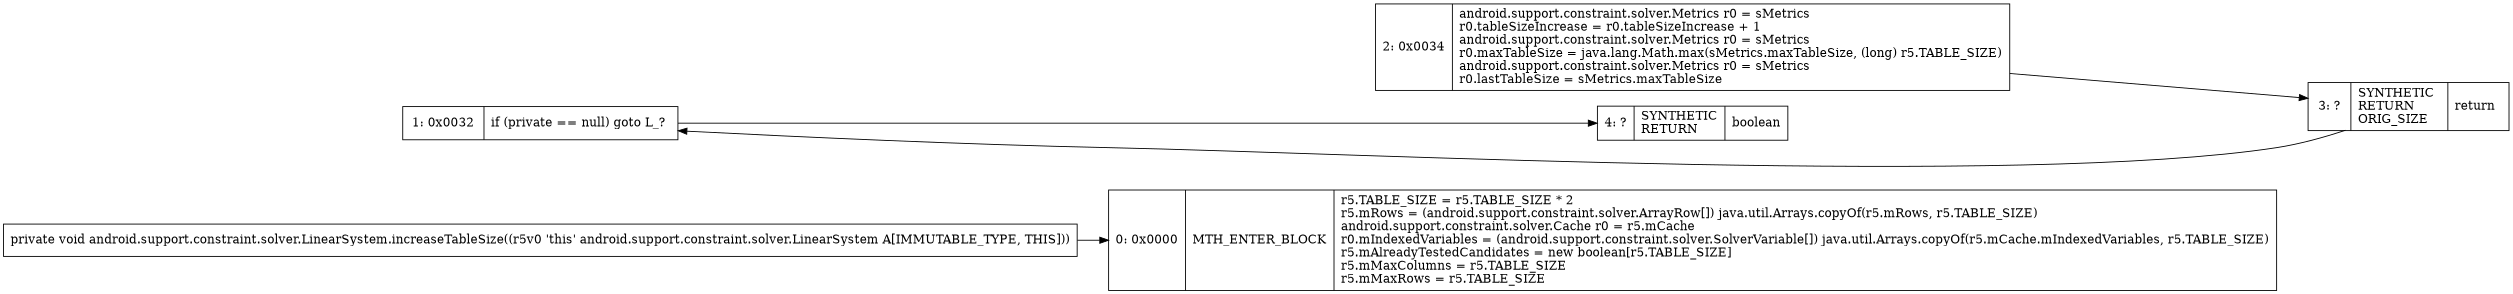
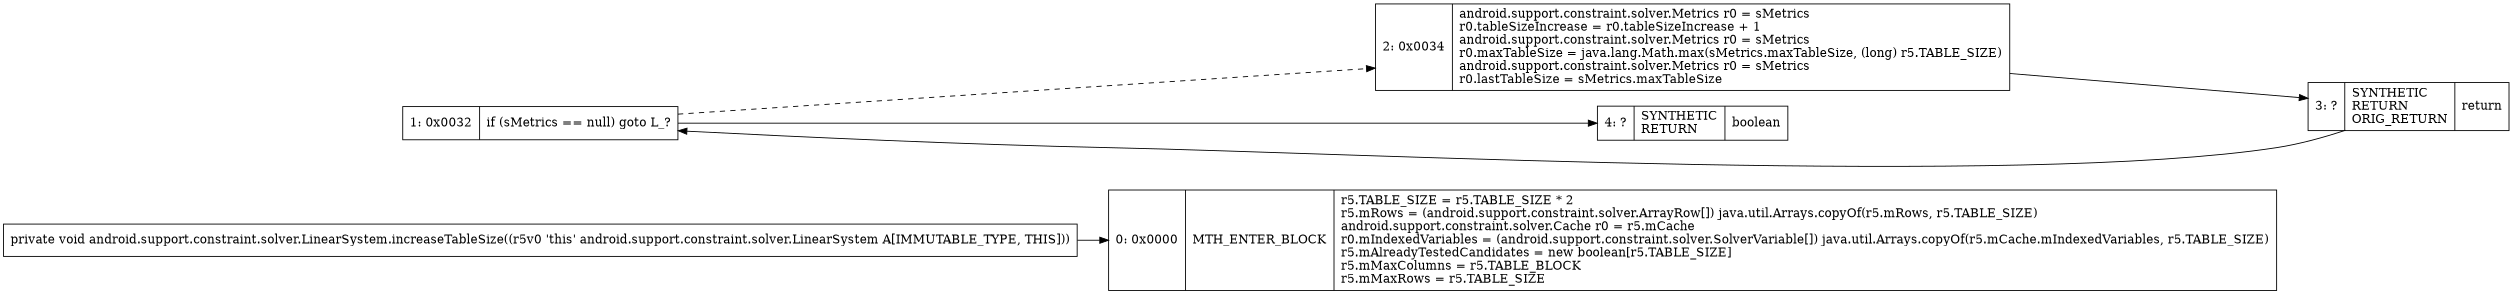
none -> (1022, 91)
(2393, 119) -> (2400, 119)
(578, 123) -> (579, 123)
(1454, 266) -> (1461, 266)
